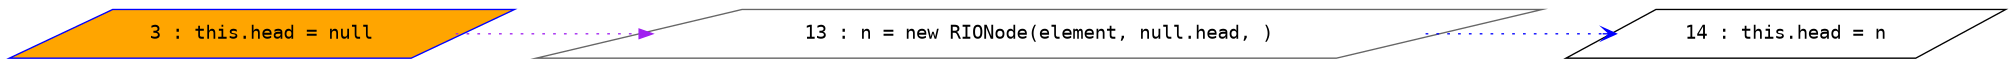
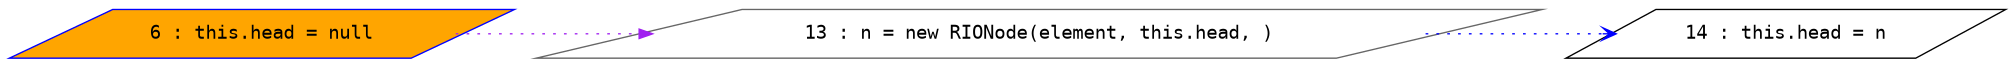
(262, 34) -> (262, 34)
(1039, 34) -> (1039, 34)
